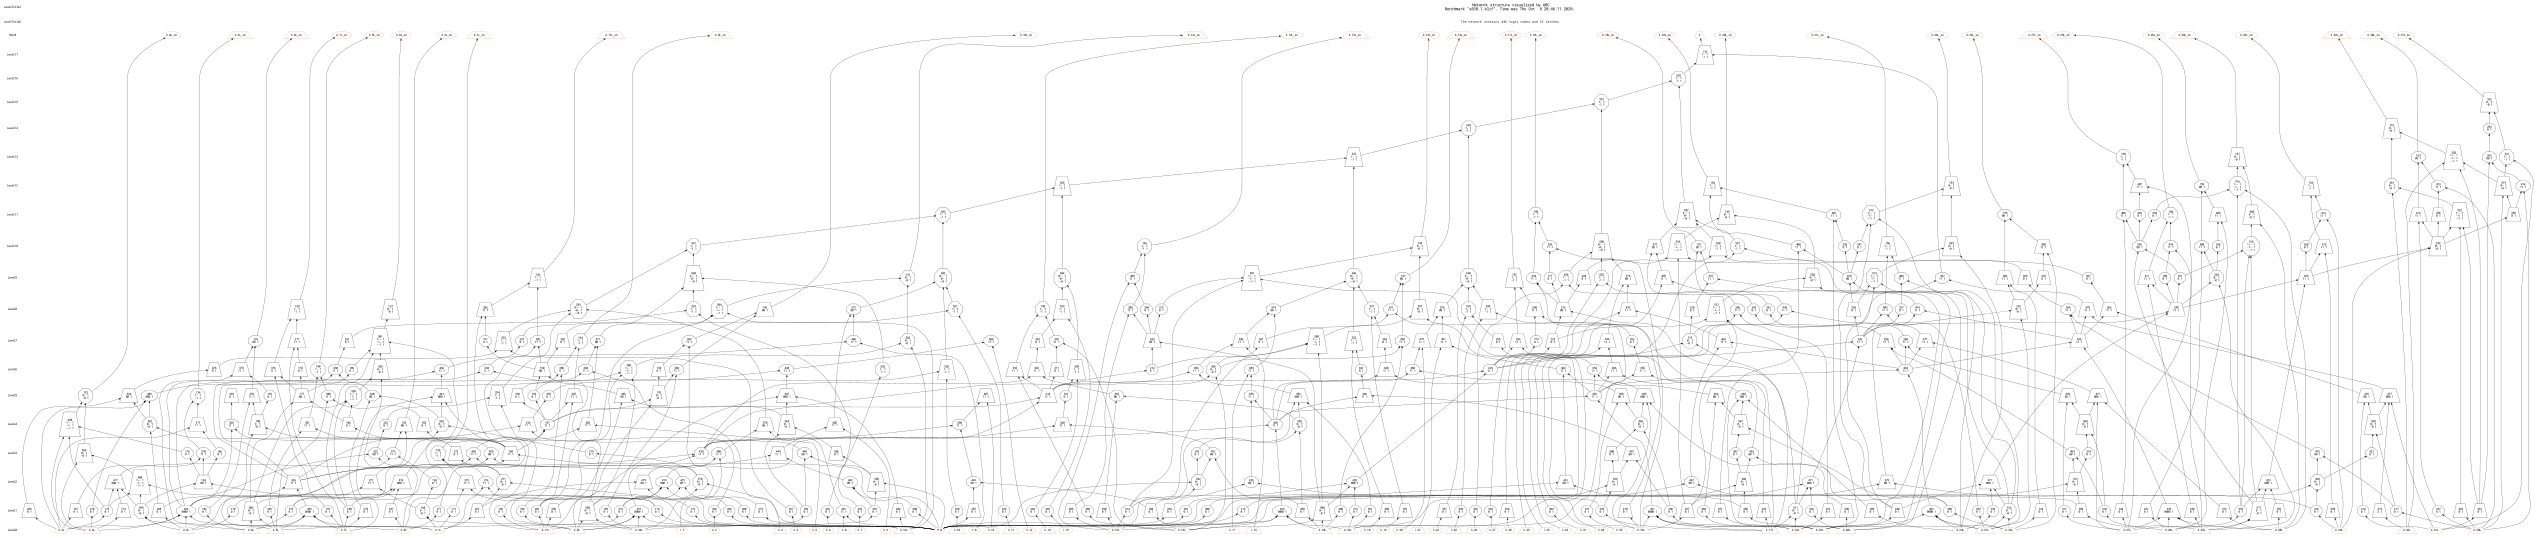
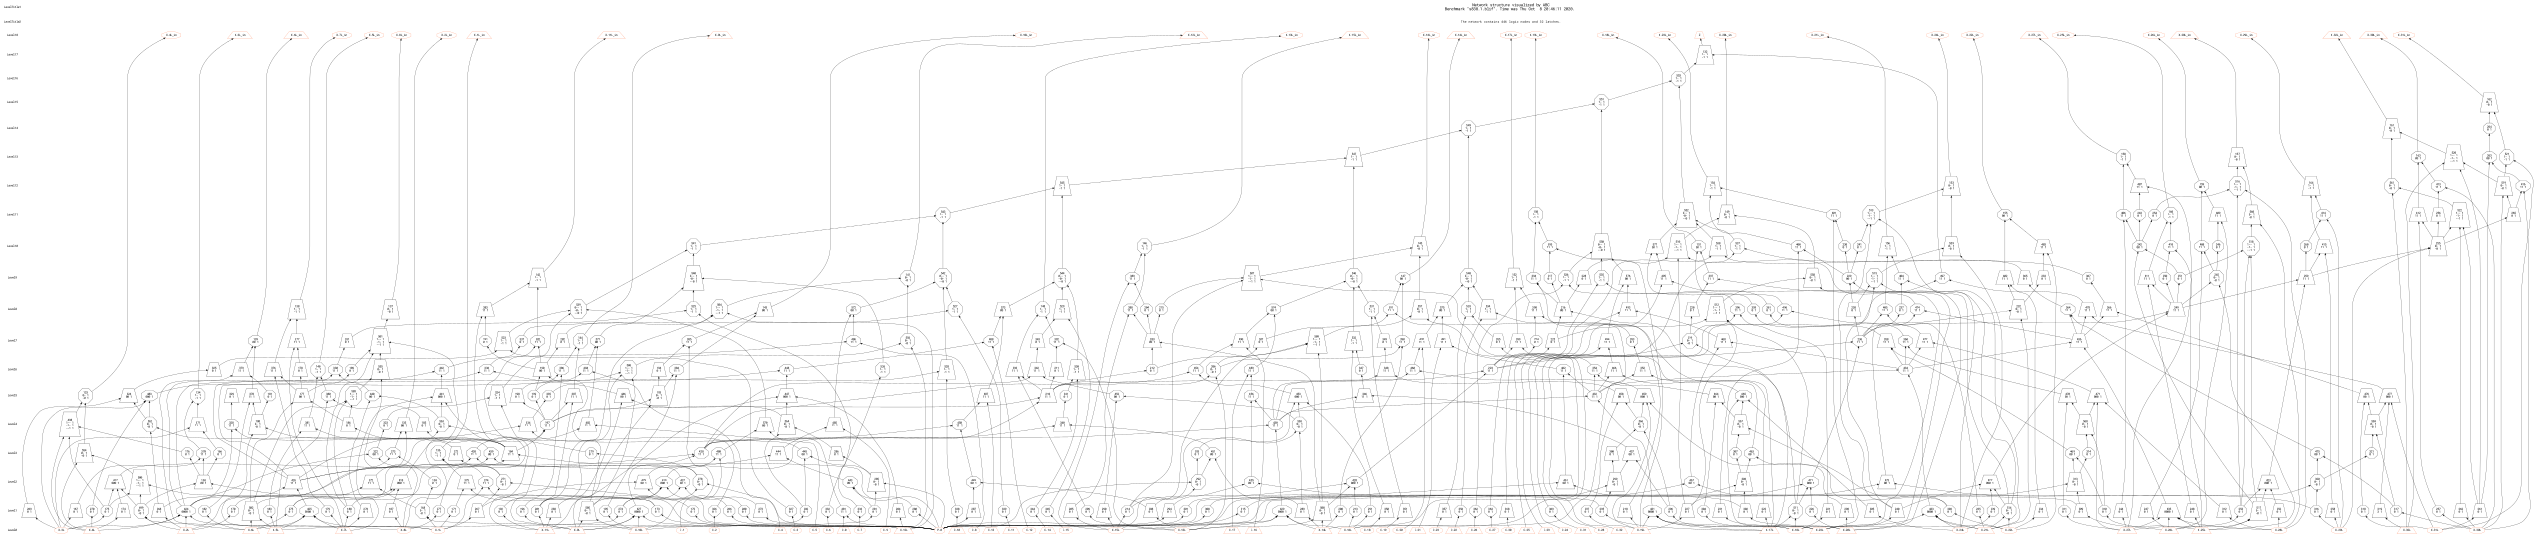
(12, 35) -> (12, 35)
none -> (1003, 309)
